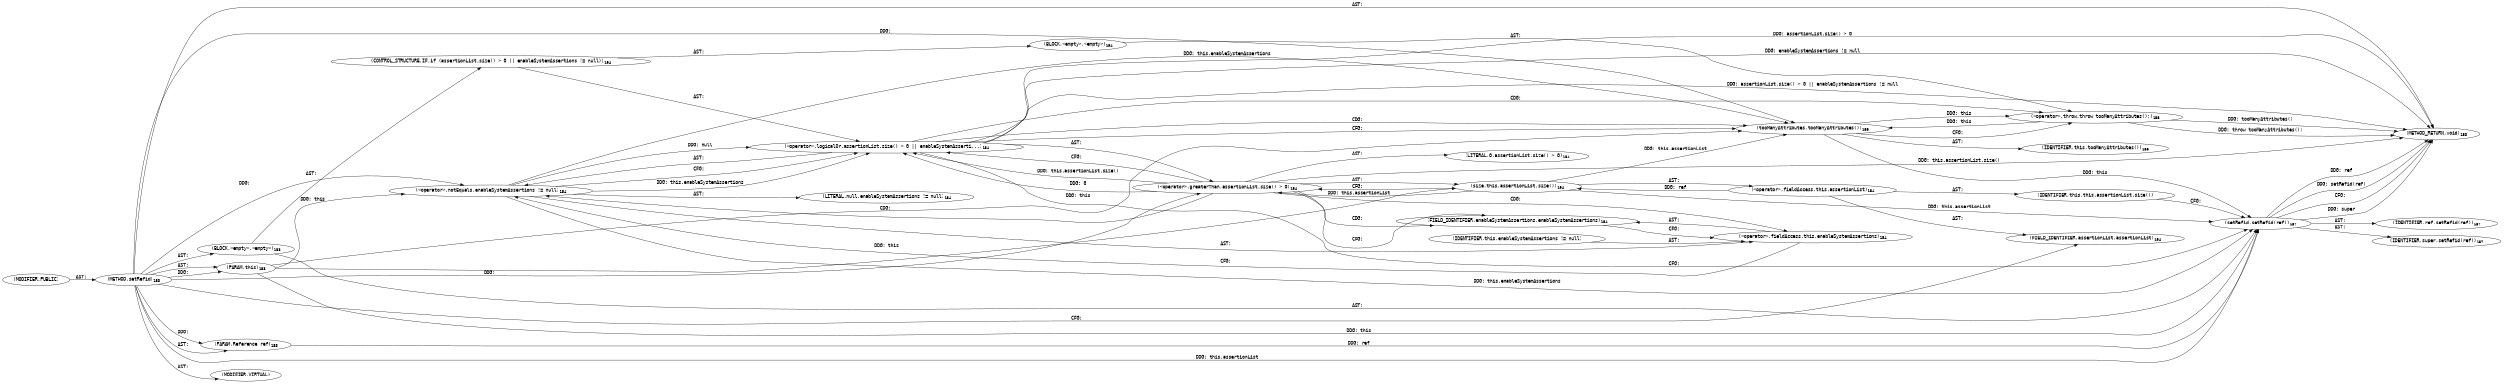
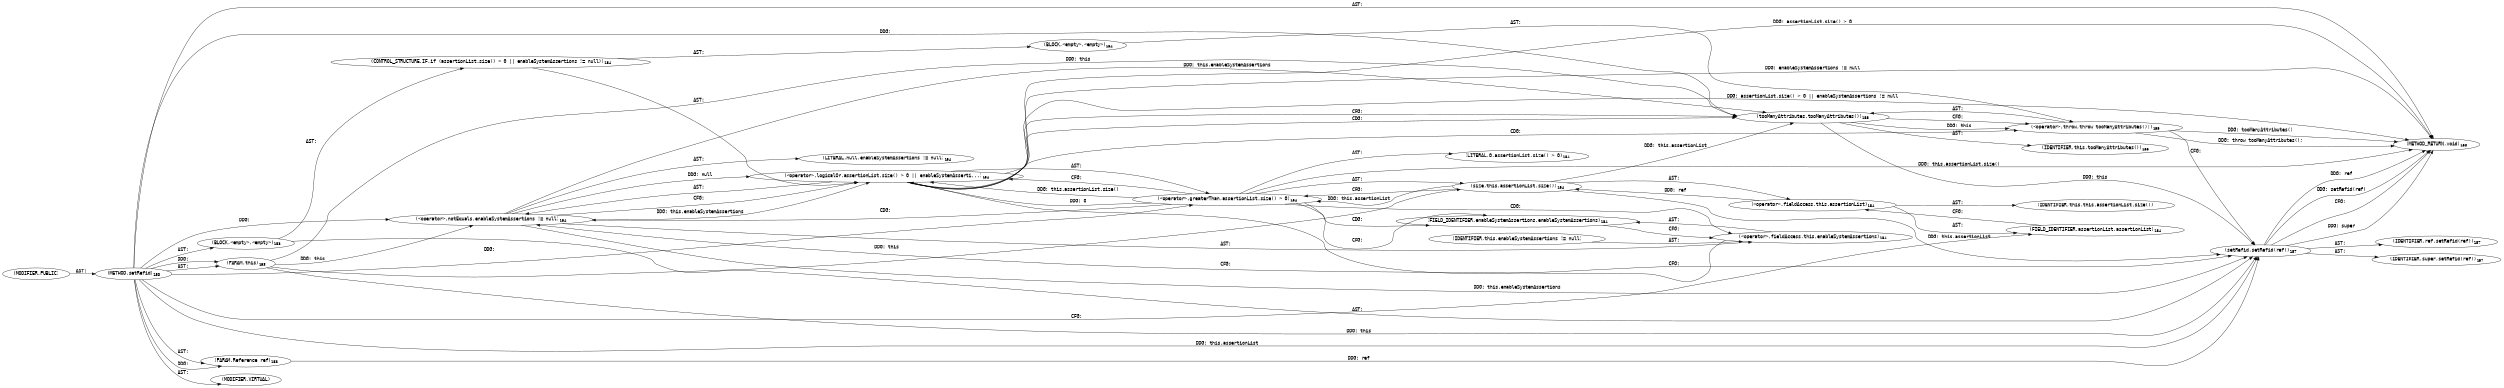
(1959, 122) -> (1959, 109)
(2200, 205) -> (2210, 186)
none -> (1955, 218)
